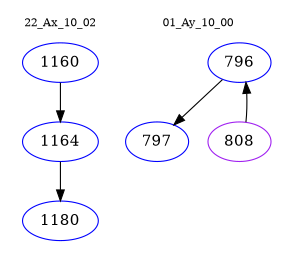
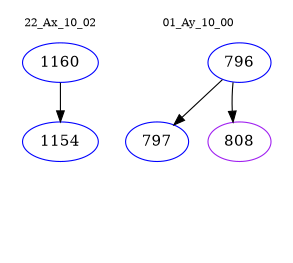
(247, 108) -> (232, 97)
(60, 142) -> (60, 142)
(60, 221) -> none
